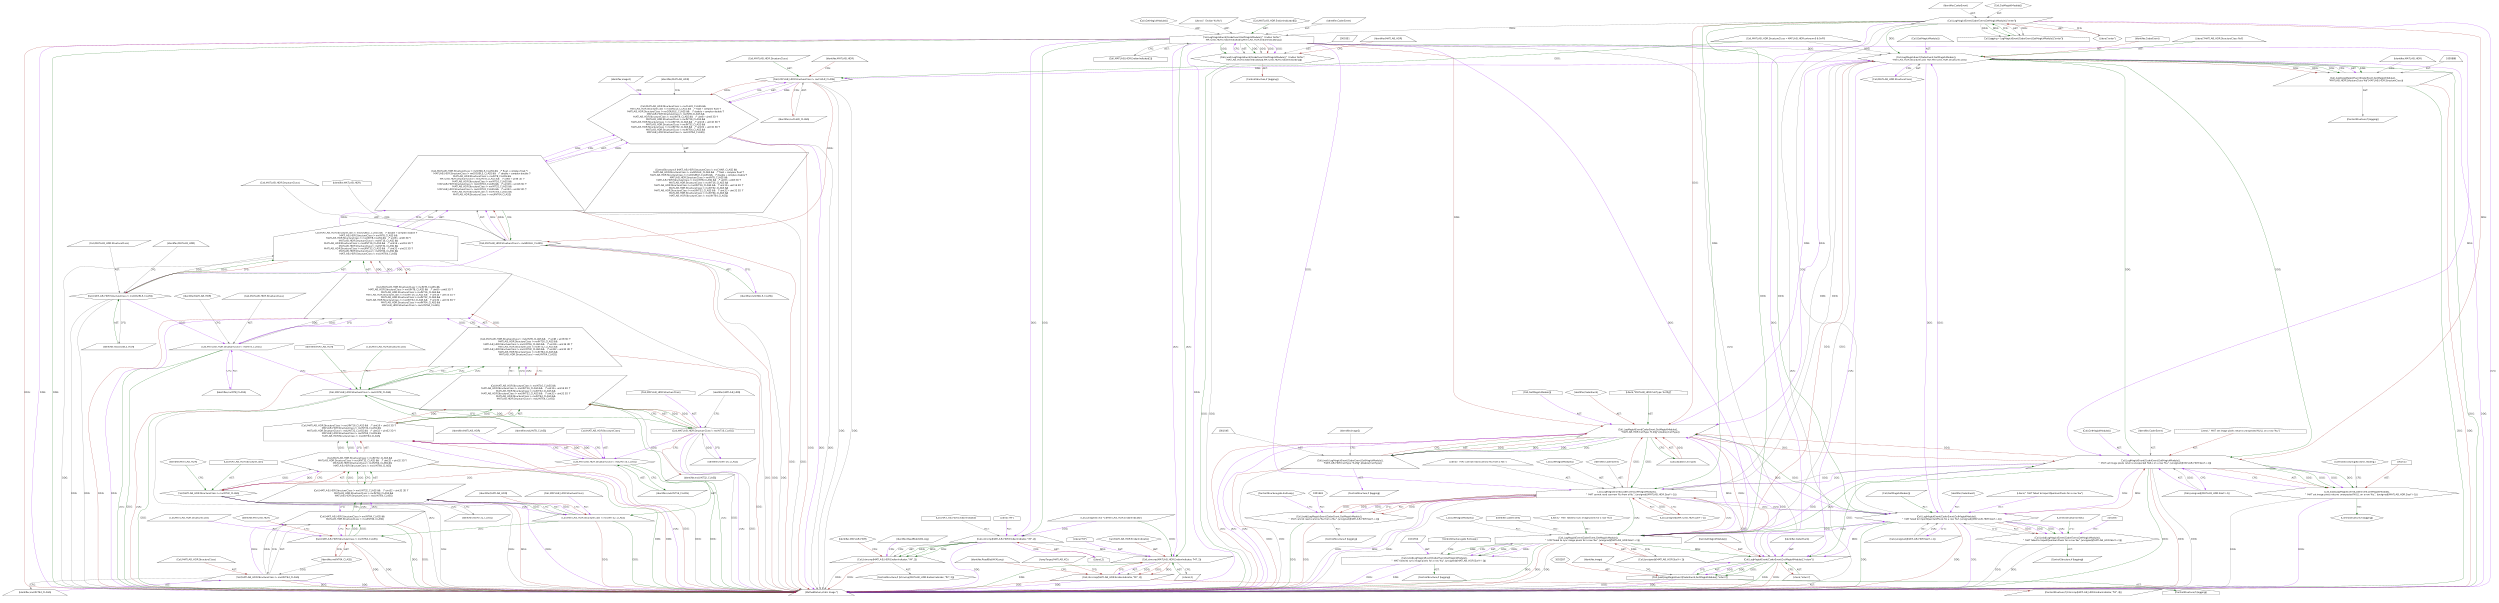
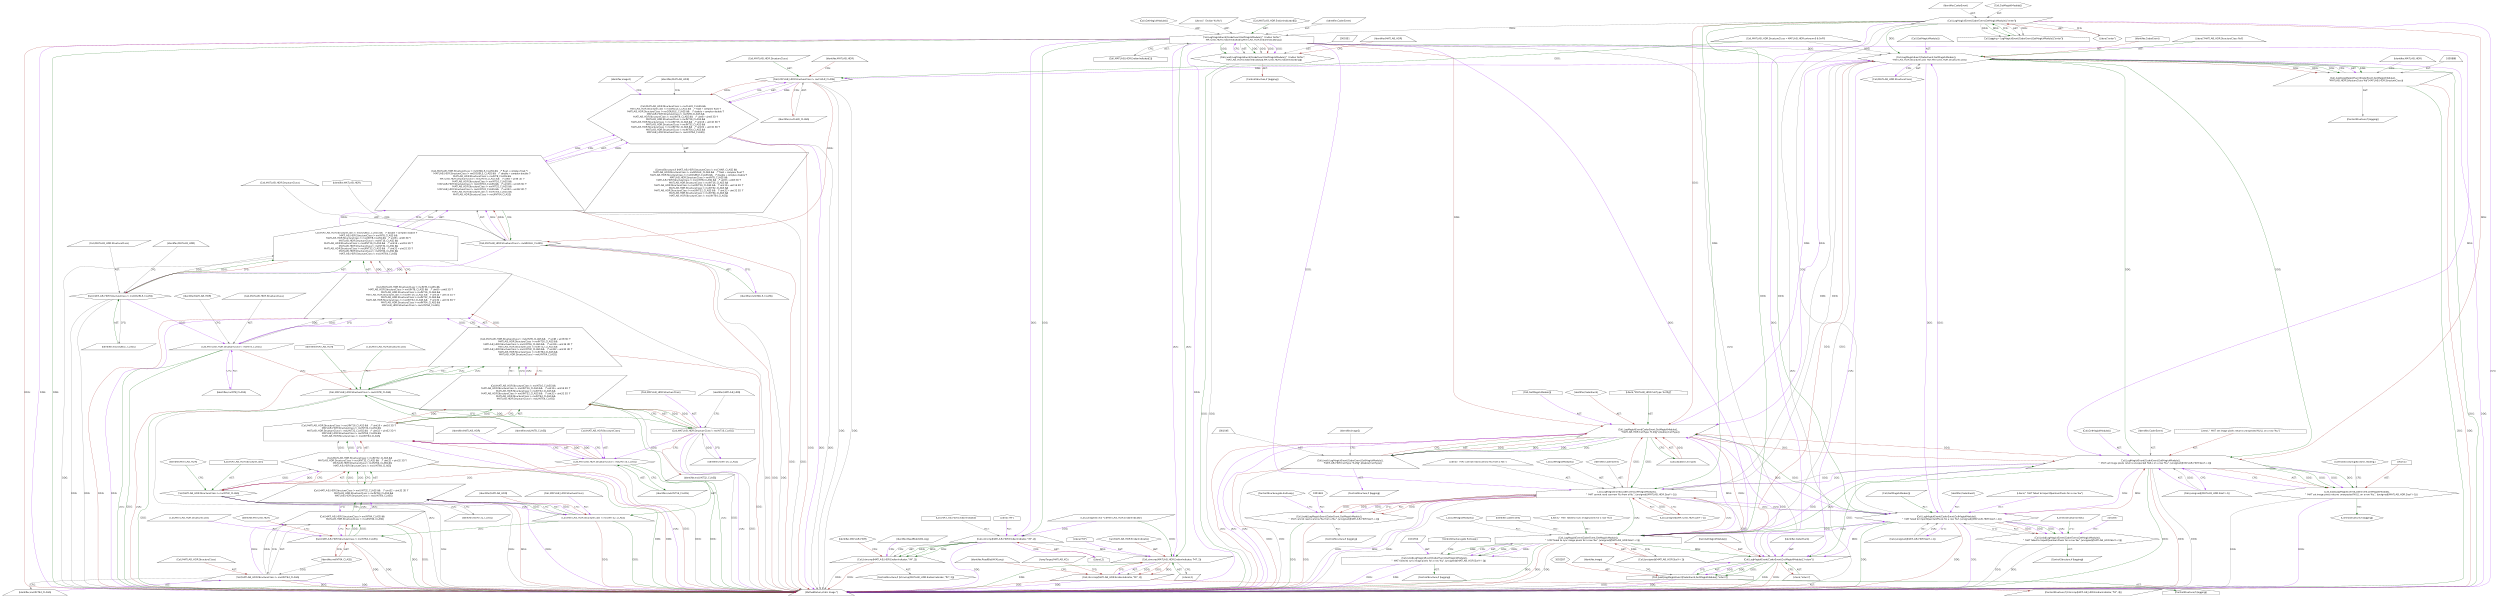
(119, 347) -> (119, 347)
(295, 369) -> (295, 369)
